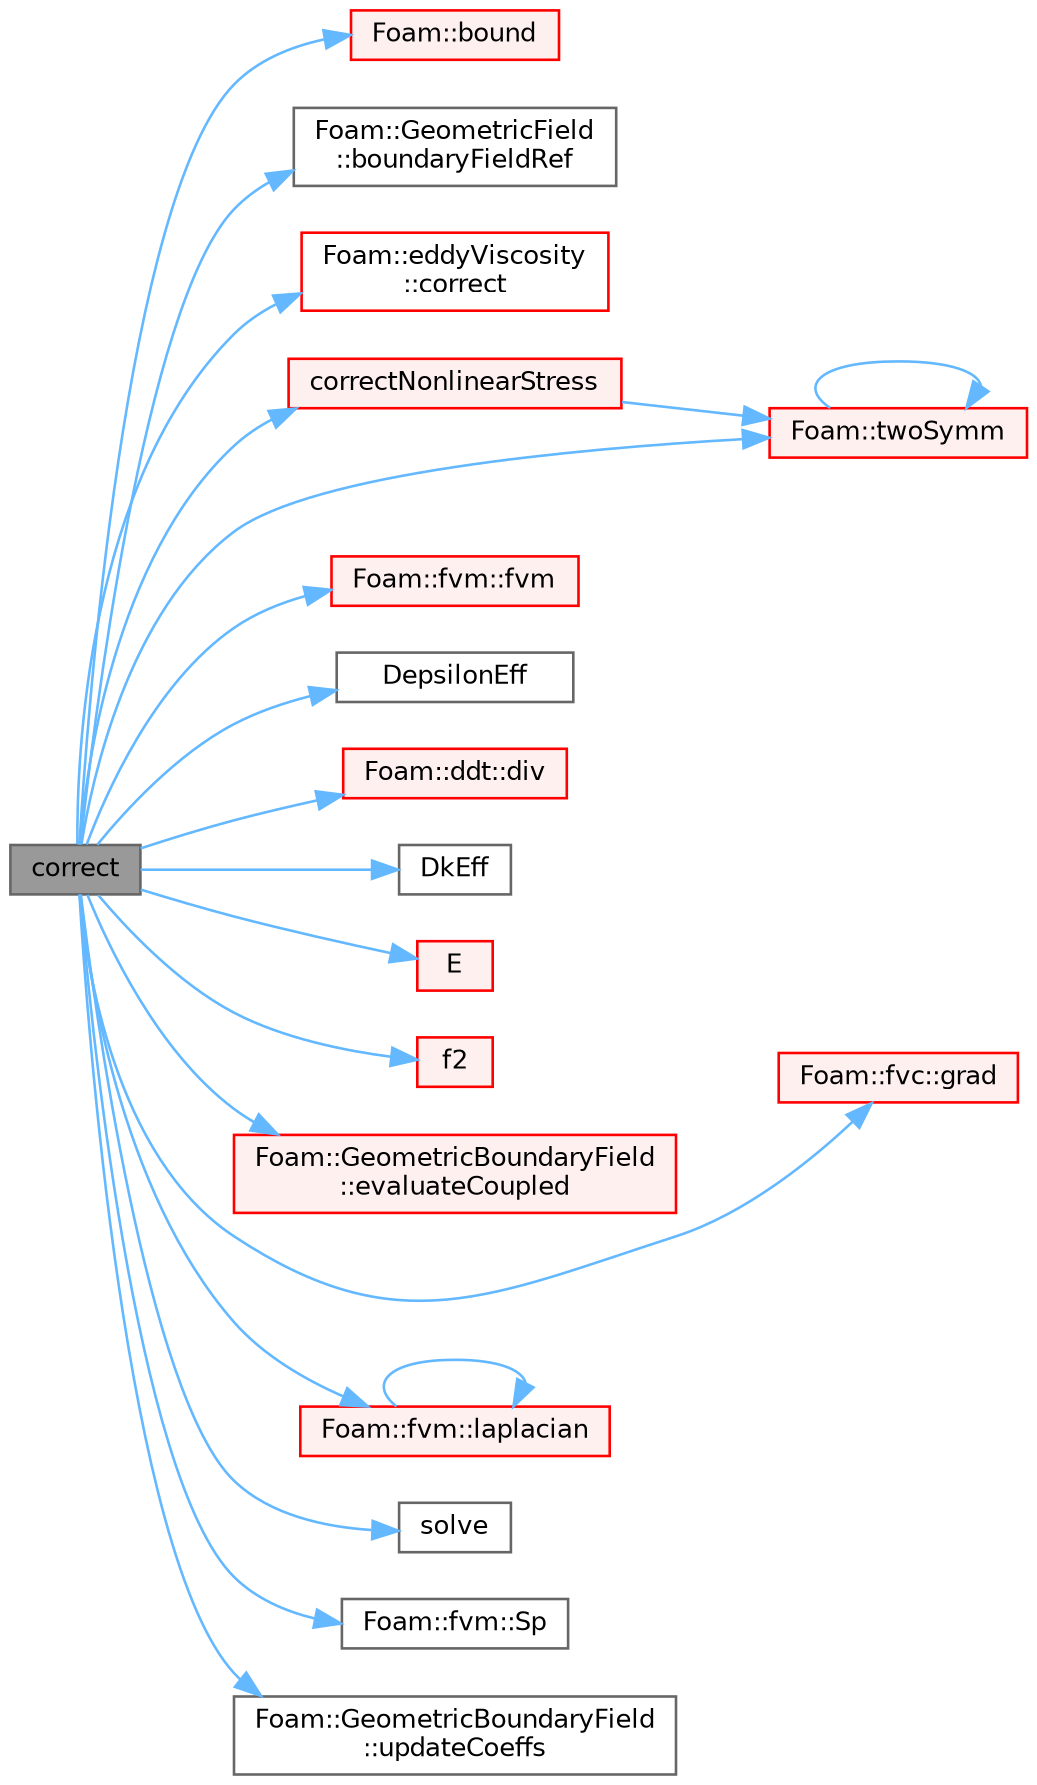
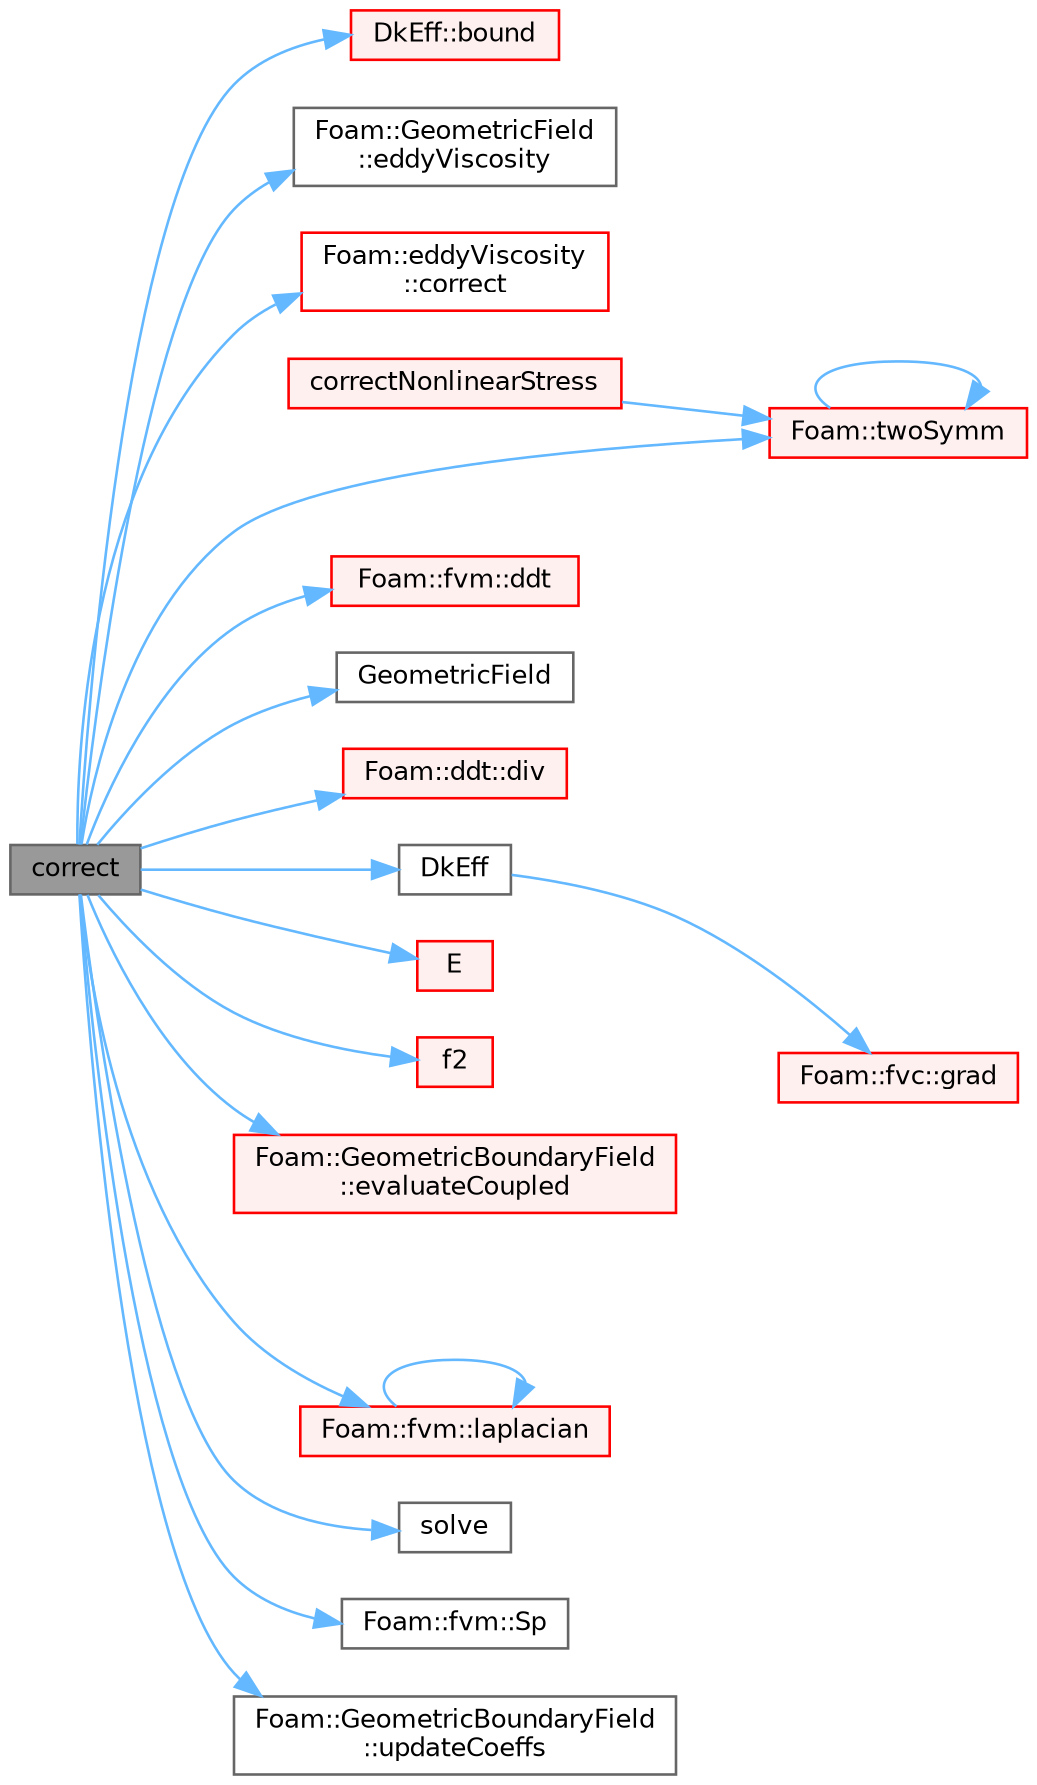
(455, 35) -> (455, 35)
(455, 147) -> (455, 147)
(455, 581) -> (455, 581)
(131, 609) -> none
(455, 677) -> (455, 677)
(366, 1294) -> (694, 926)
